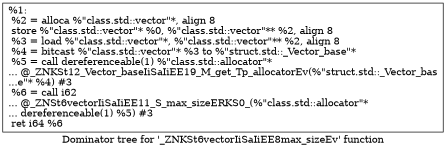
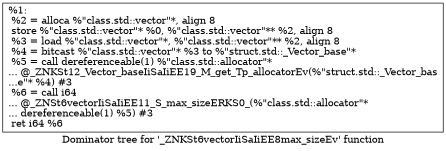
(43, 93) -> (43, 93)
